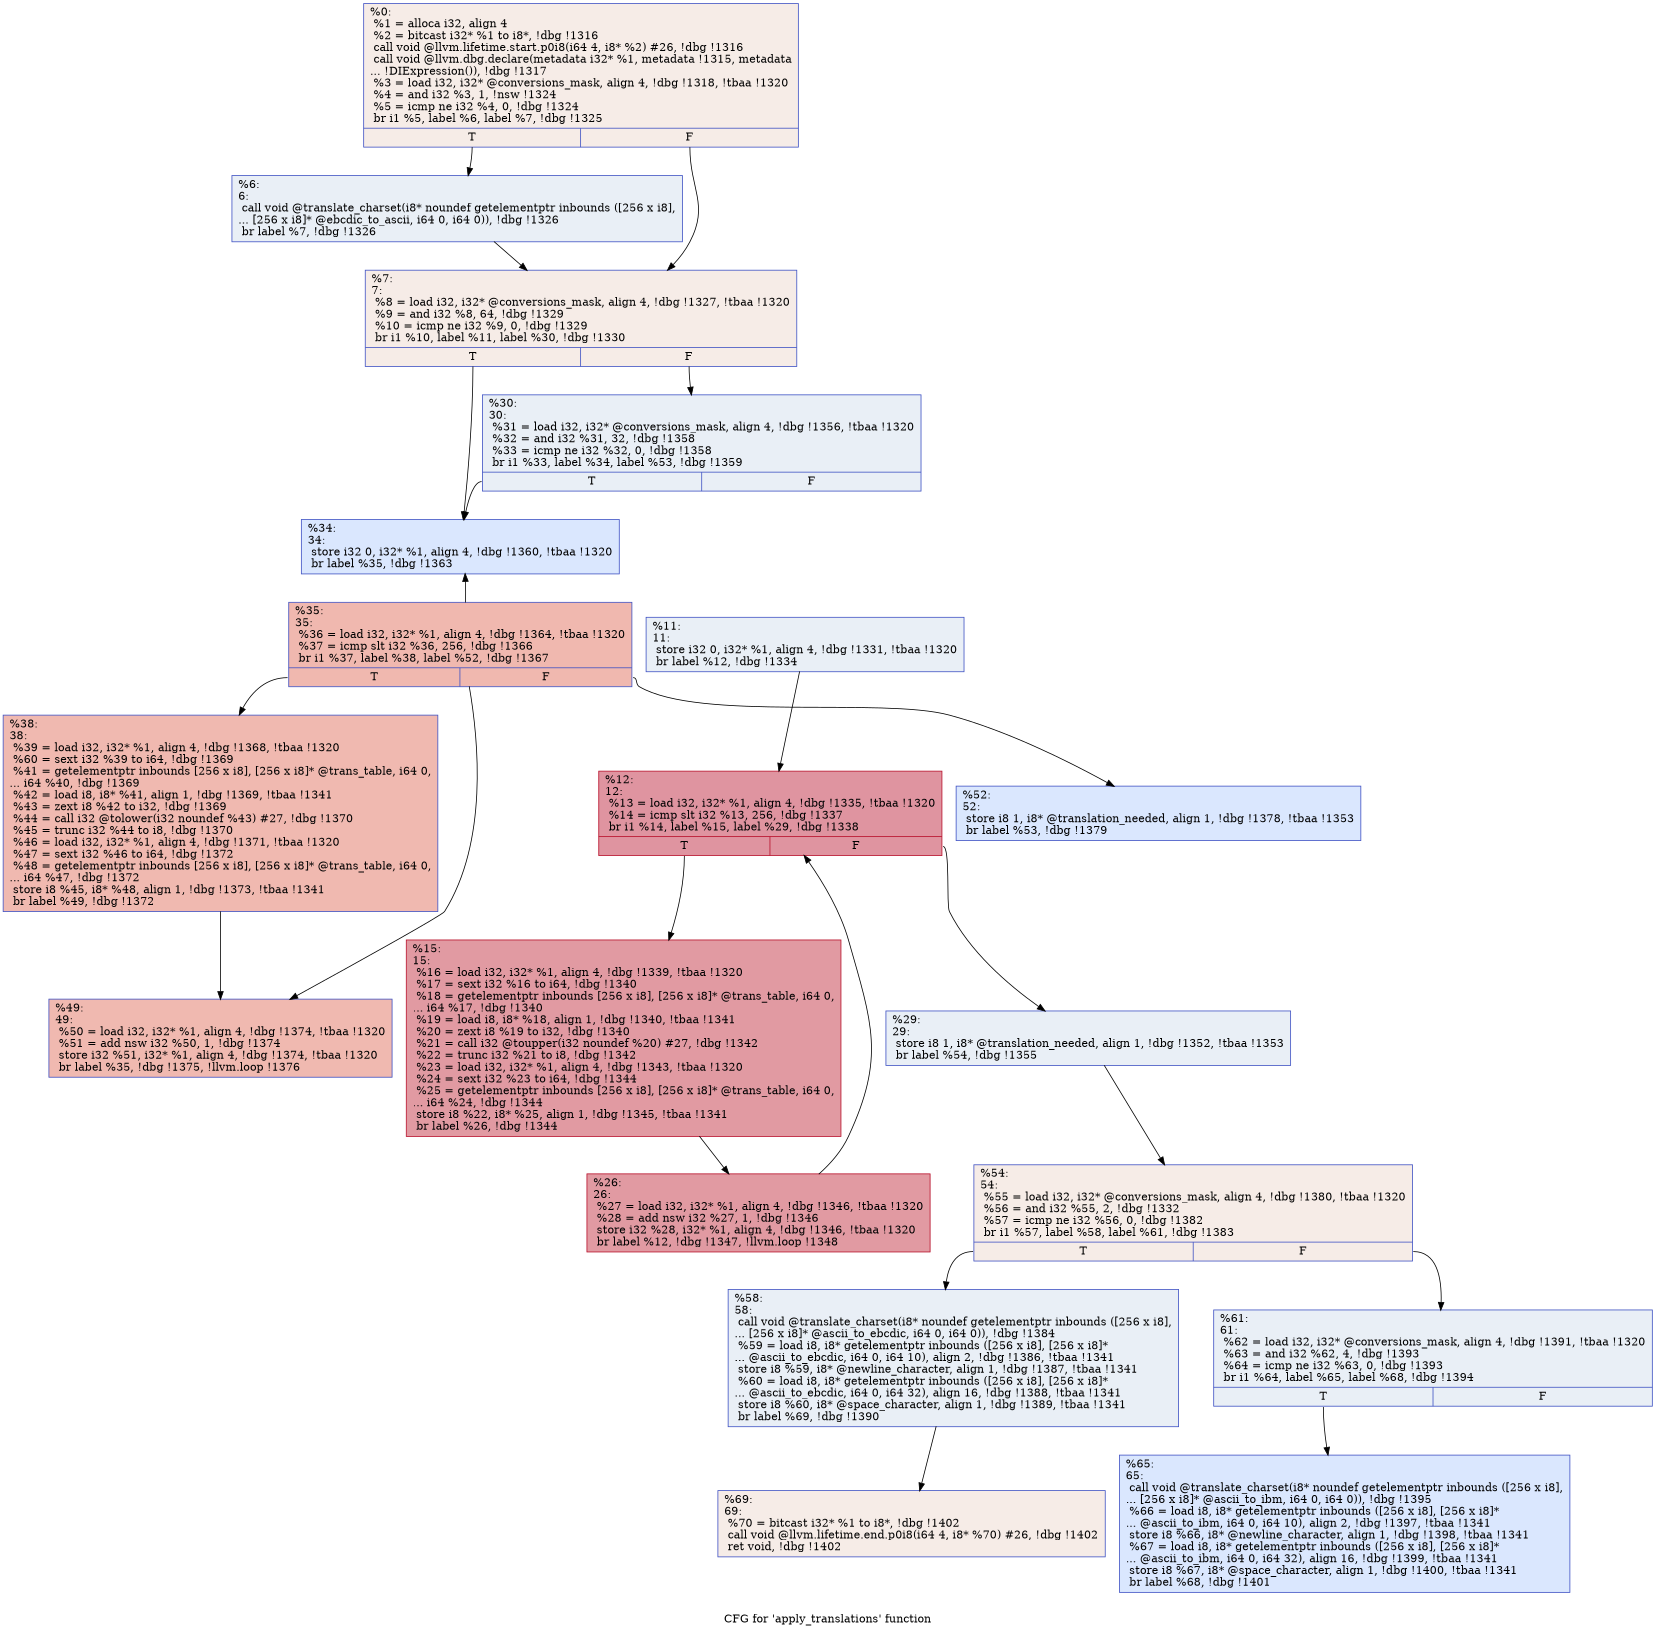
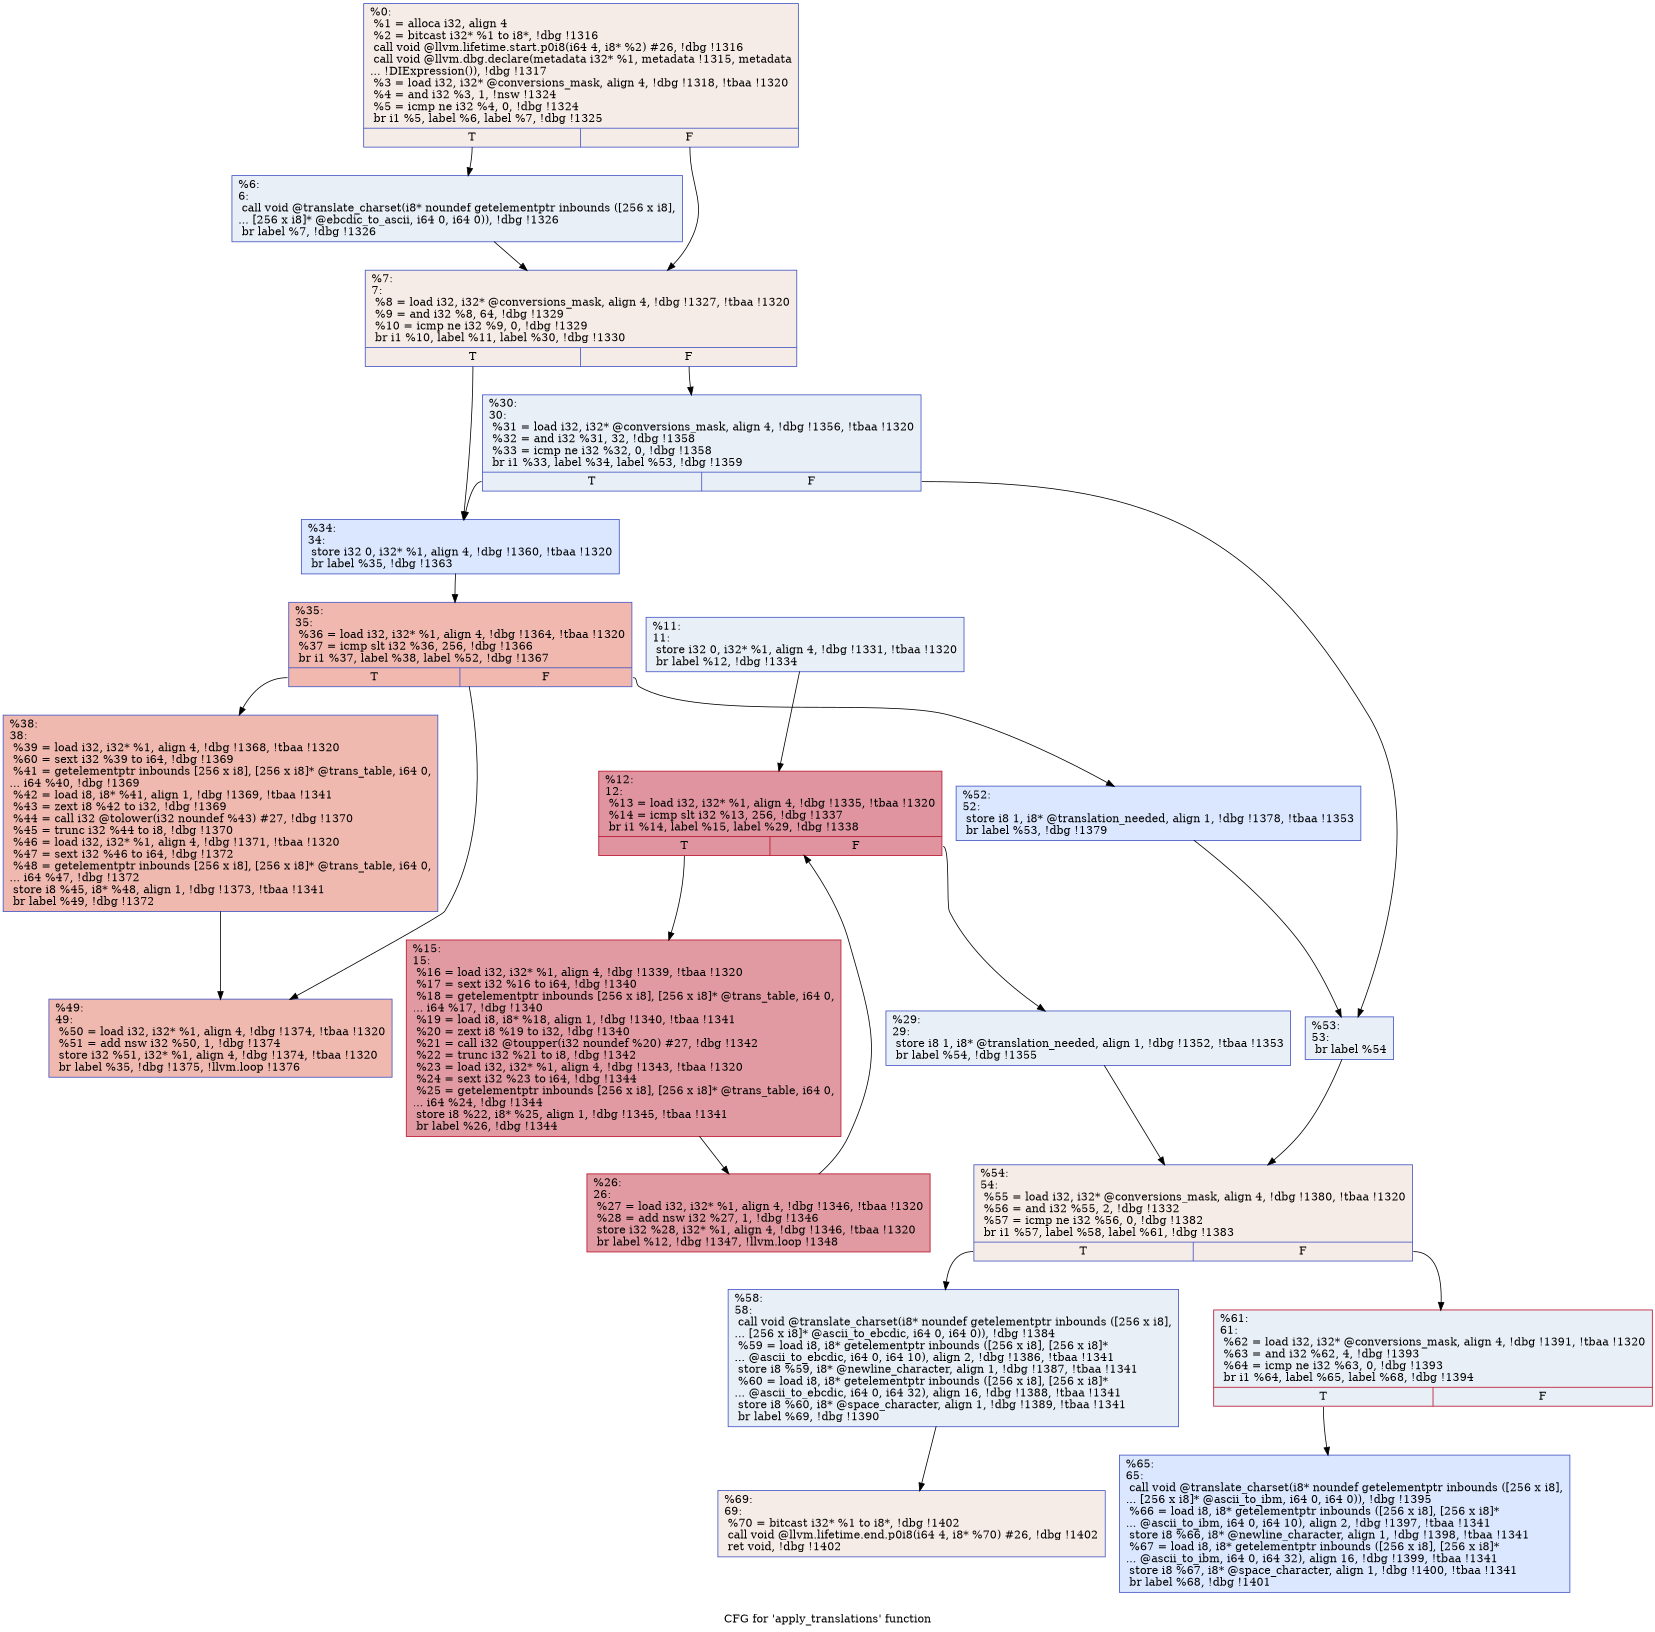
(466, 592) -> (455, 584)
none -> (1349, 1038)
(1433, 1358) -> (1433, 1358)
